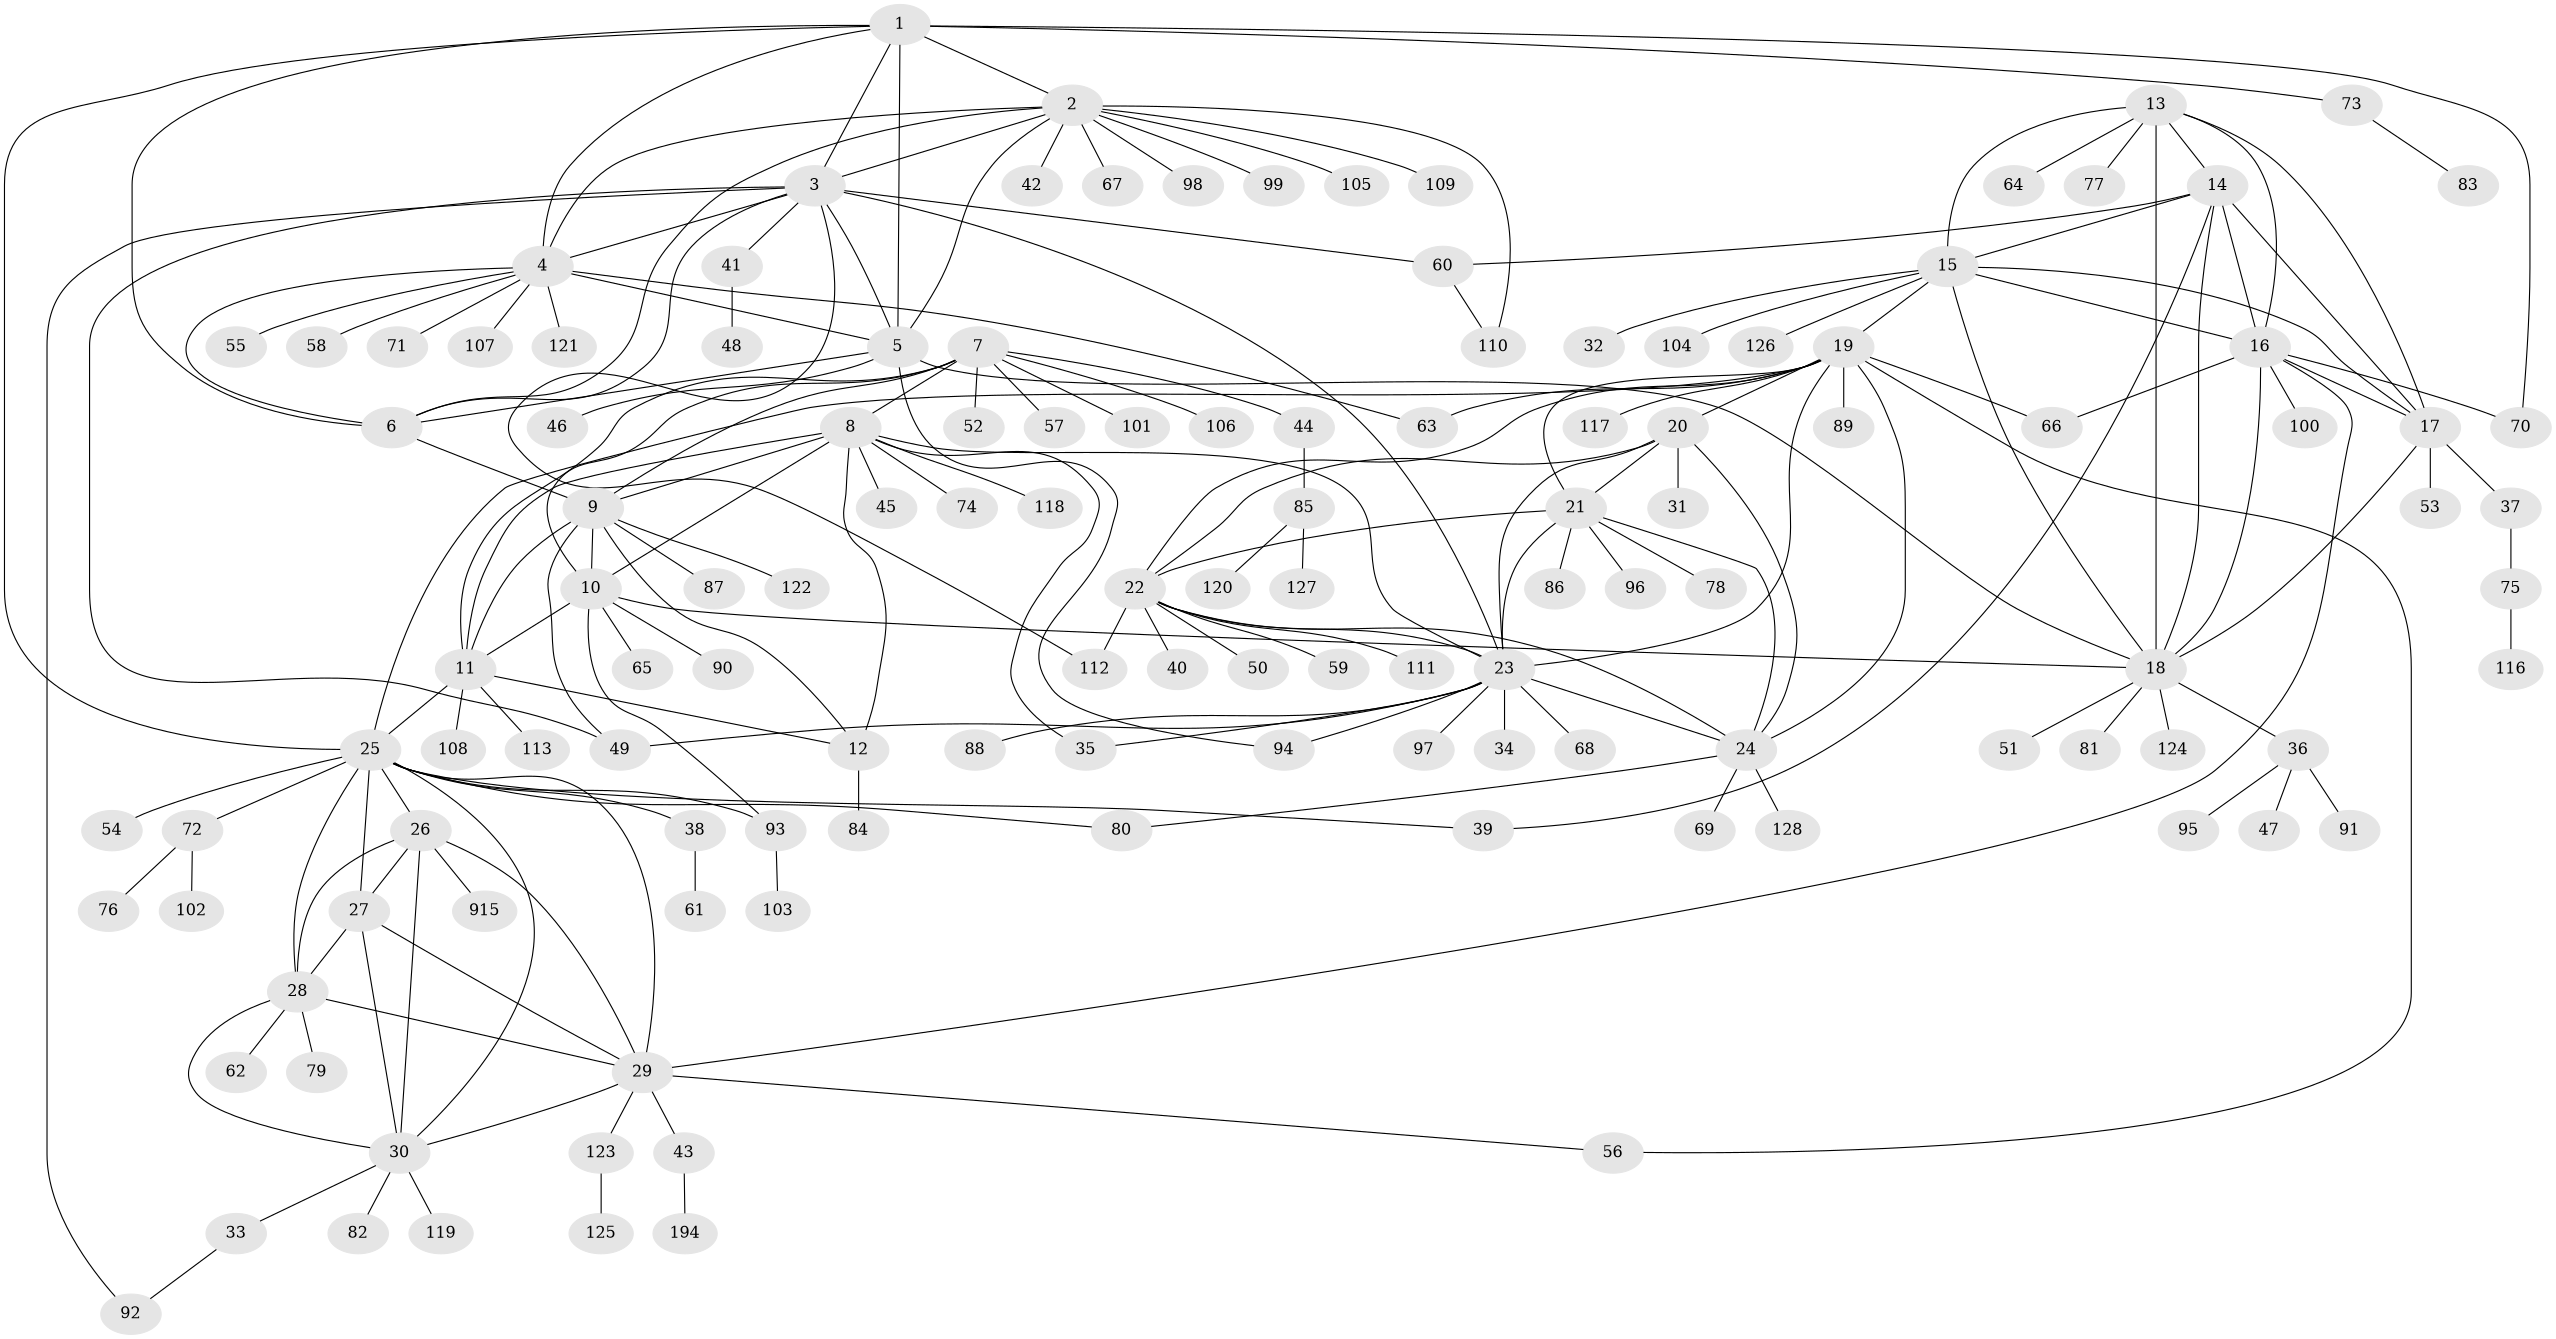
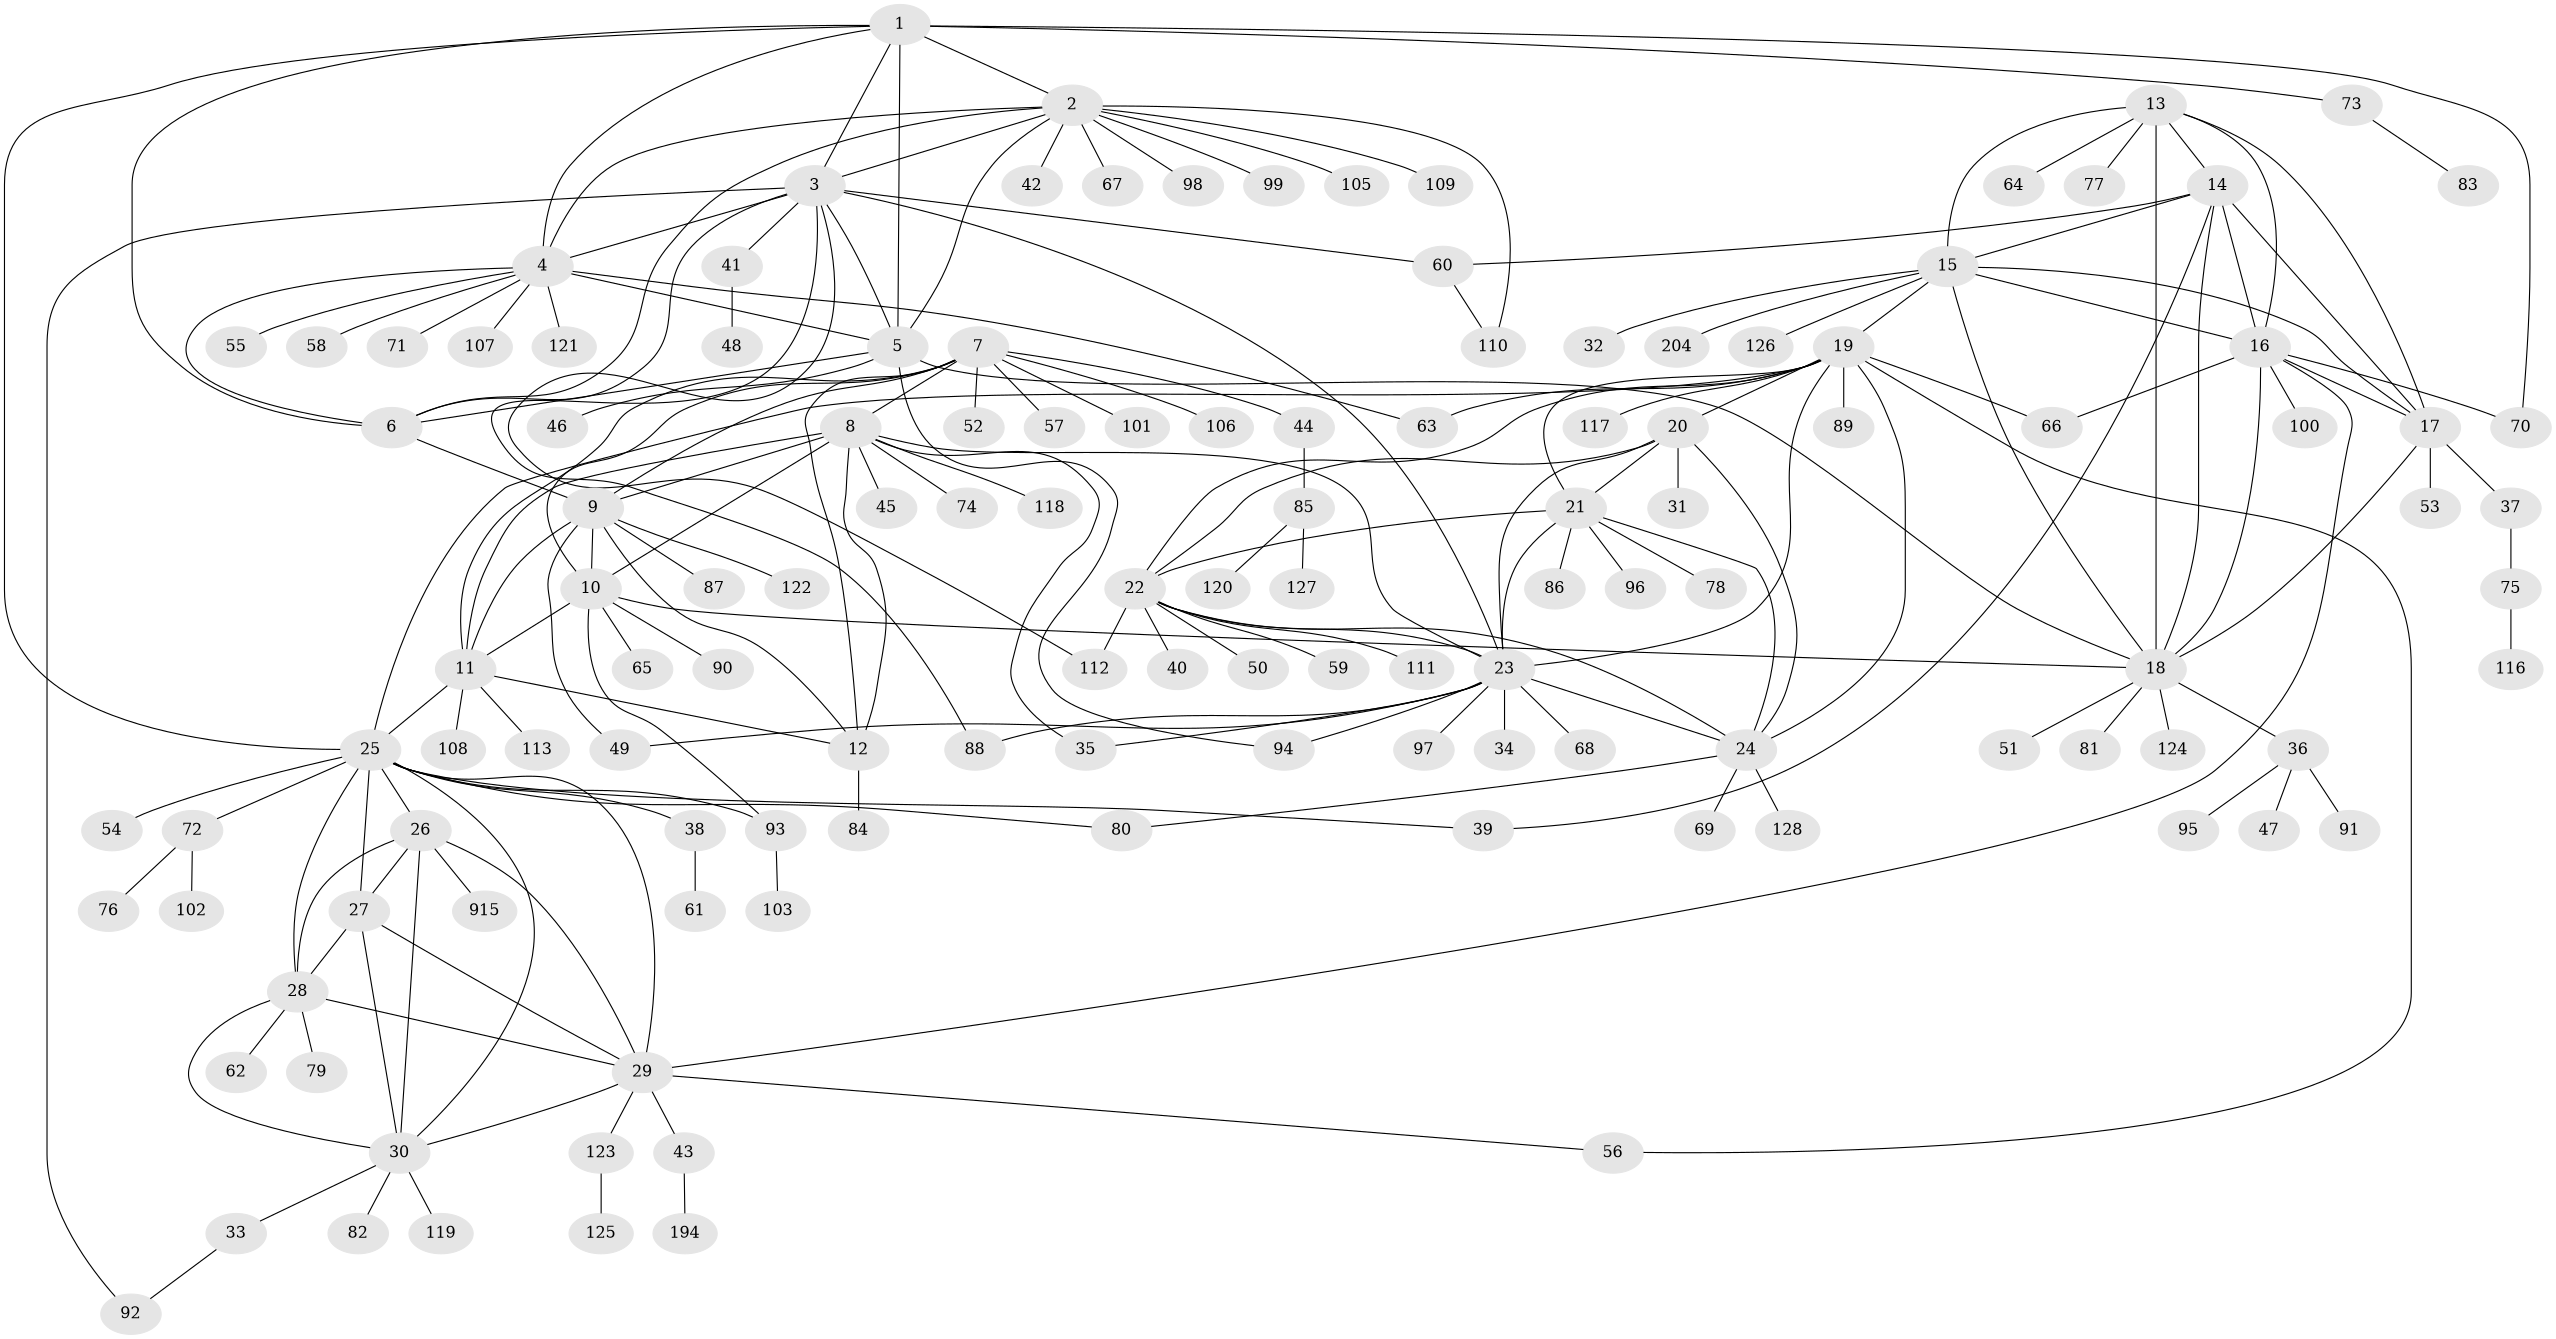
(1677, 347) -> (1677, 347)
(90, 382) -> (530, 471)
none -> (819, 491)
